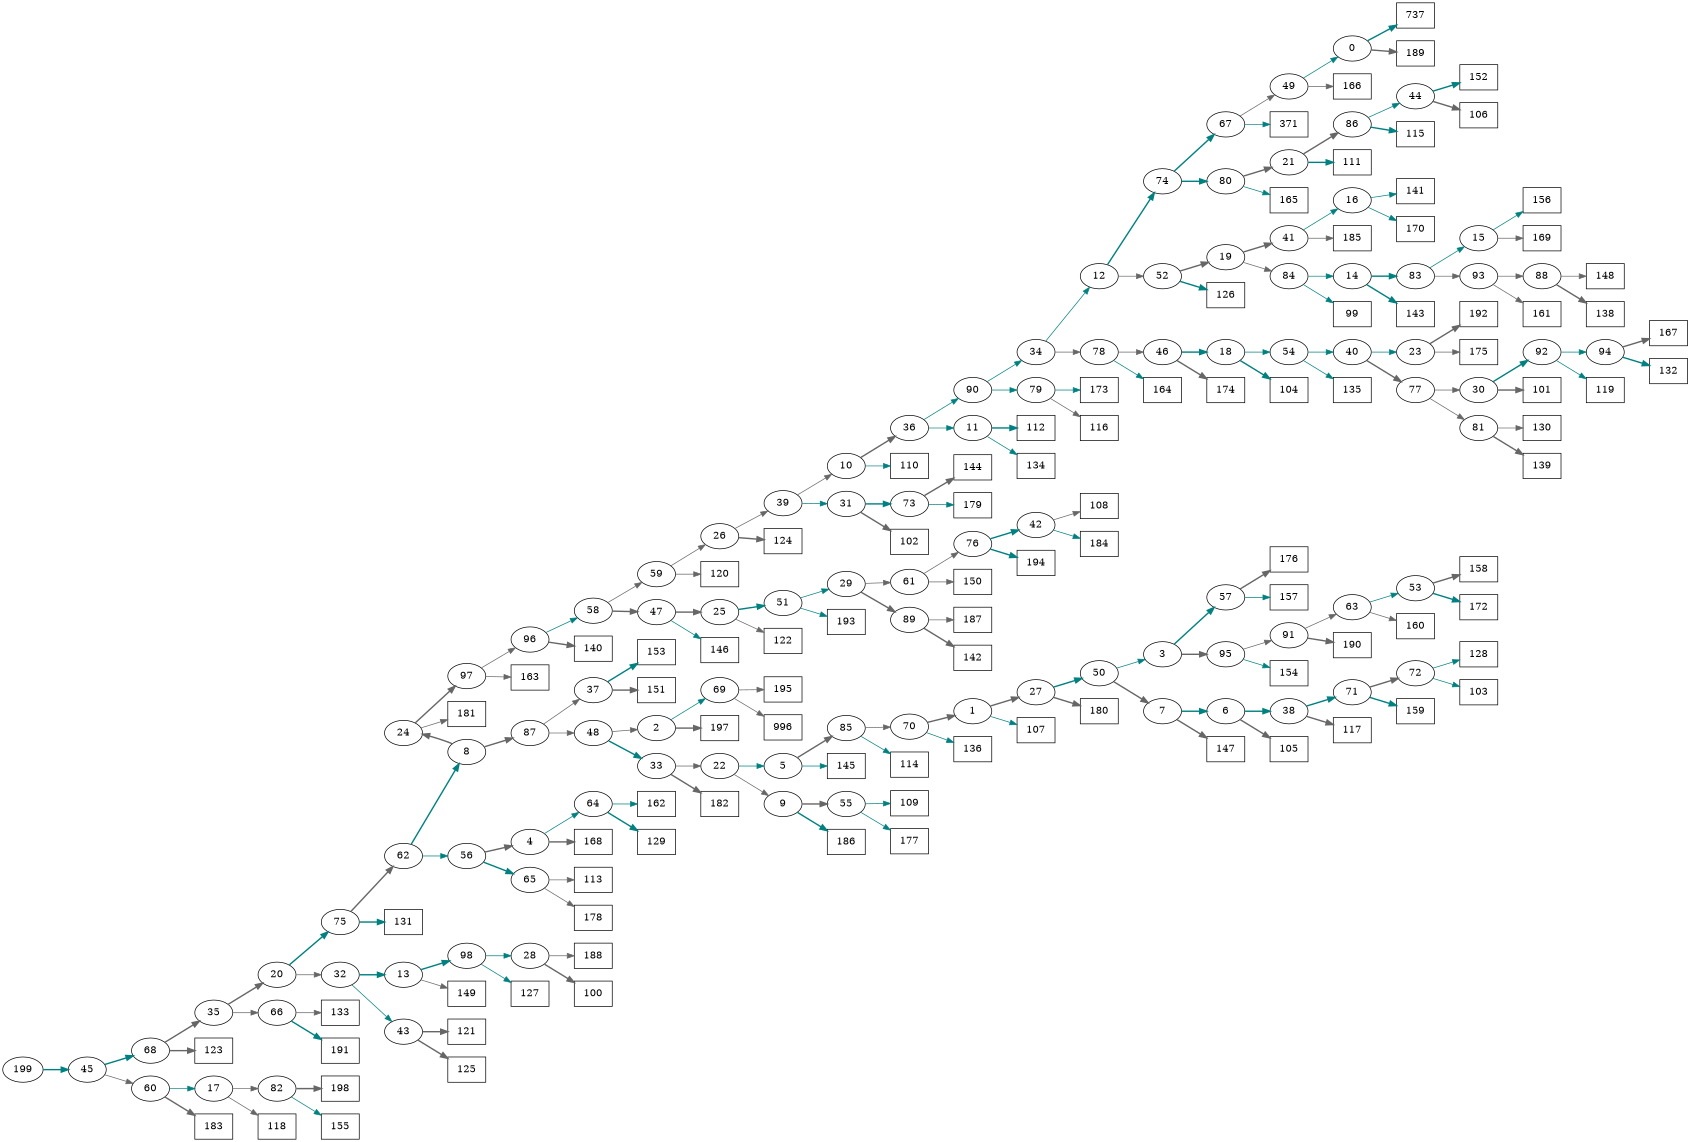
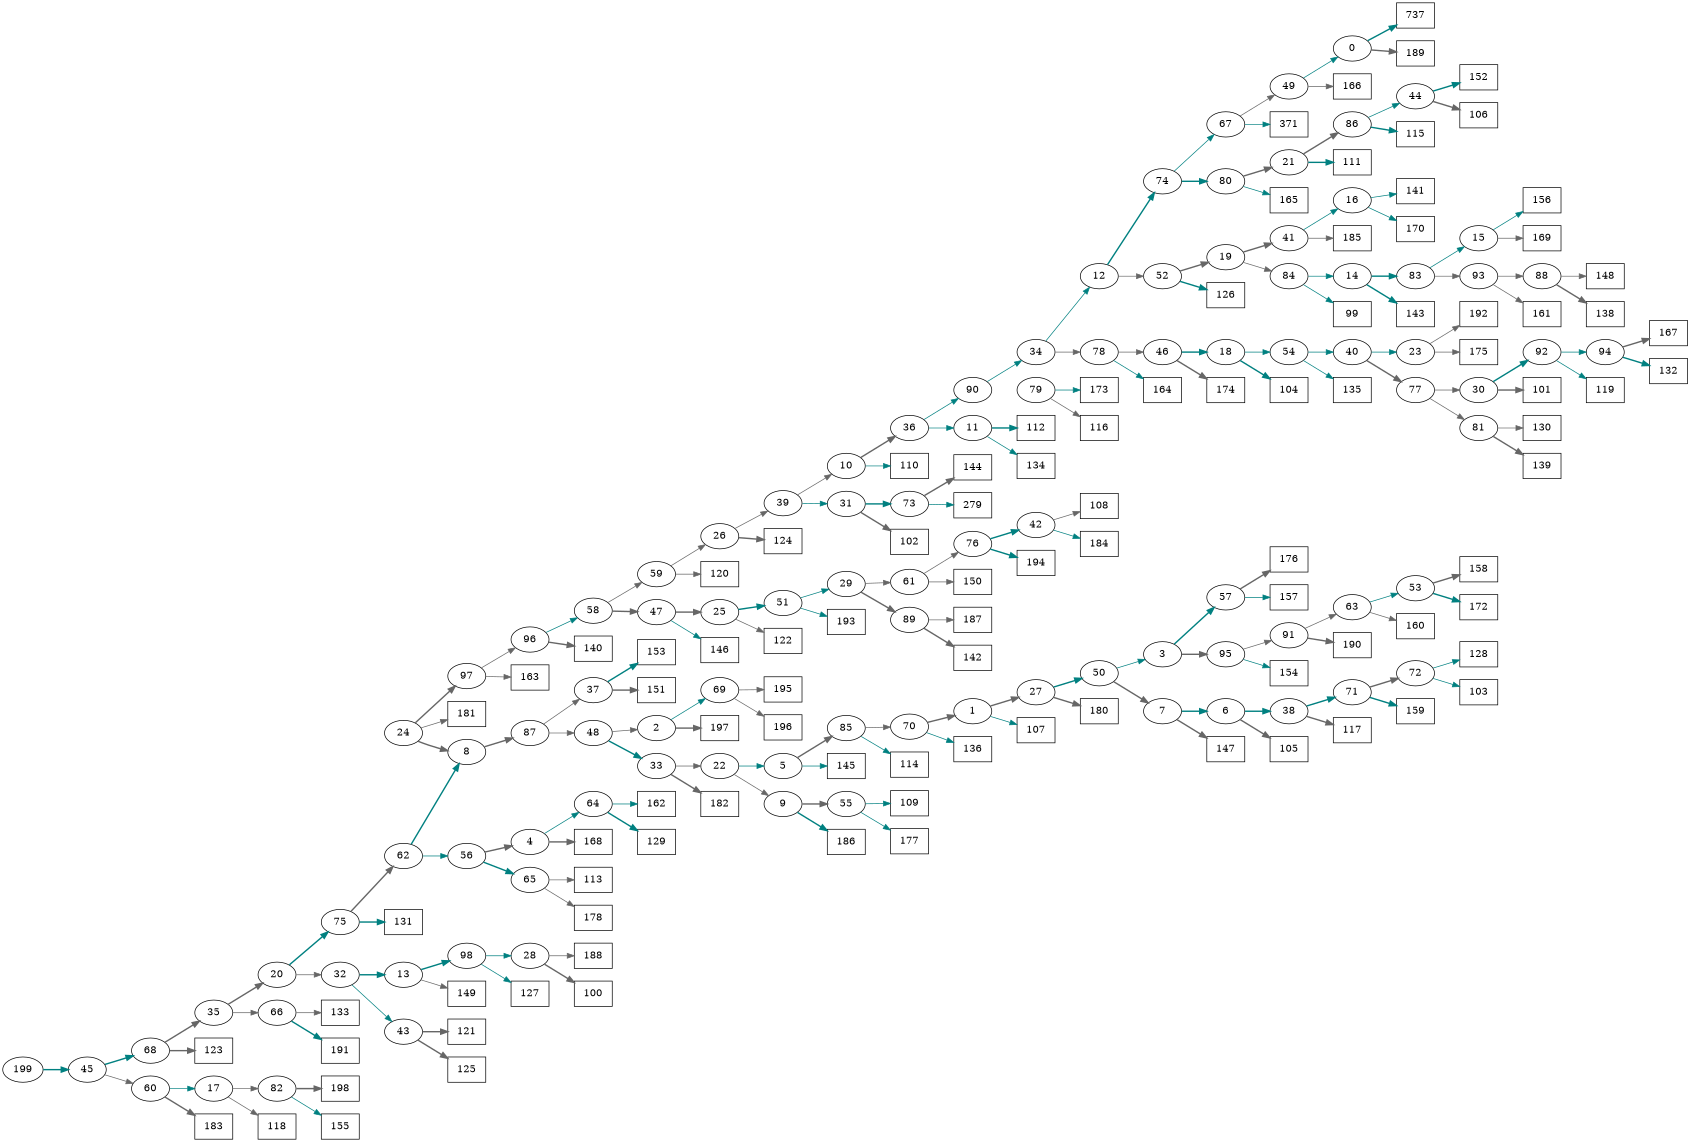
(1192, 155) -> (1192, 155)
(1442, 336) -> (1442, 336)
(1001, 390) -> none
(973, 505) -> (973, 505)
(783, 727) -> (783, 727)
(441, 740) -> (429, 745)
